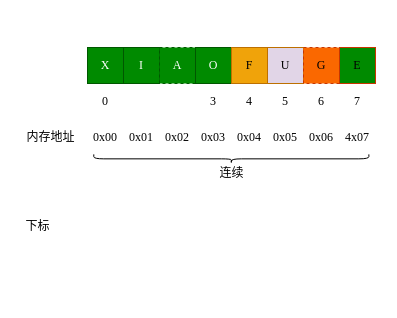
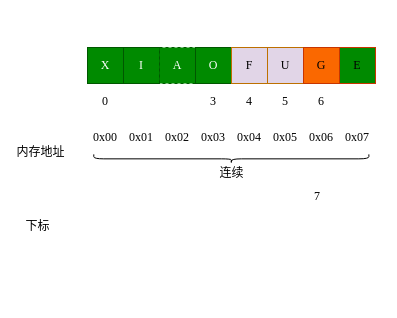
(250, 66) -> (250, 66)
(322, 66) -> (322, 66)
(358, 102) -> (318, 197)
(51, 138) -> (41, 153)
(358, 138) -> (358, 138)
